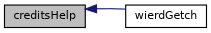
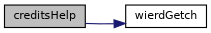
(111, 9) -> (100, 24)
